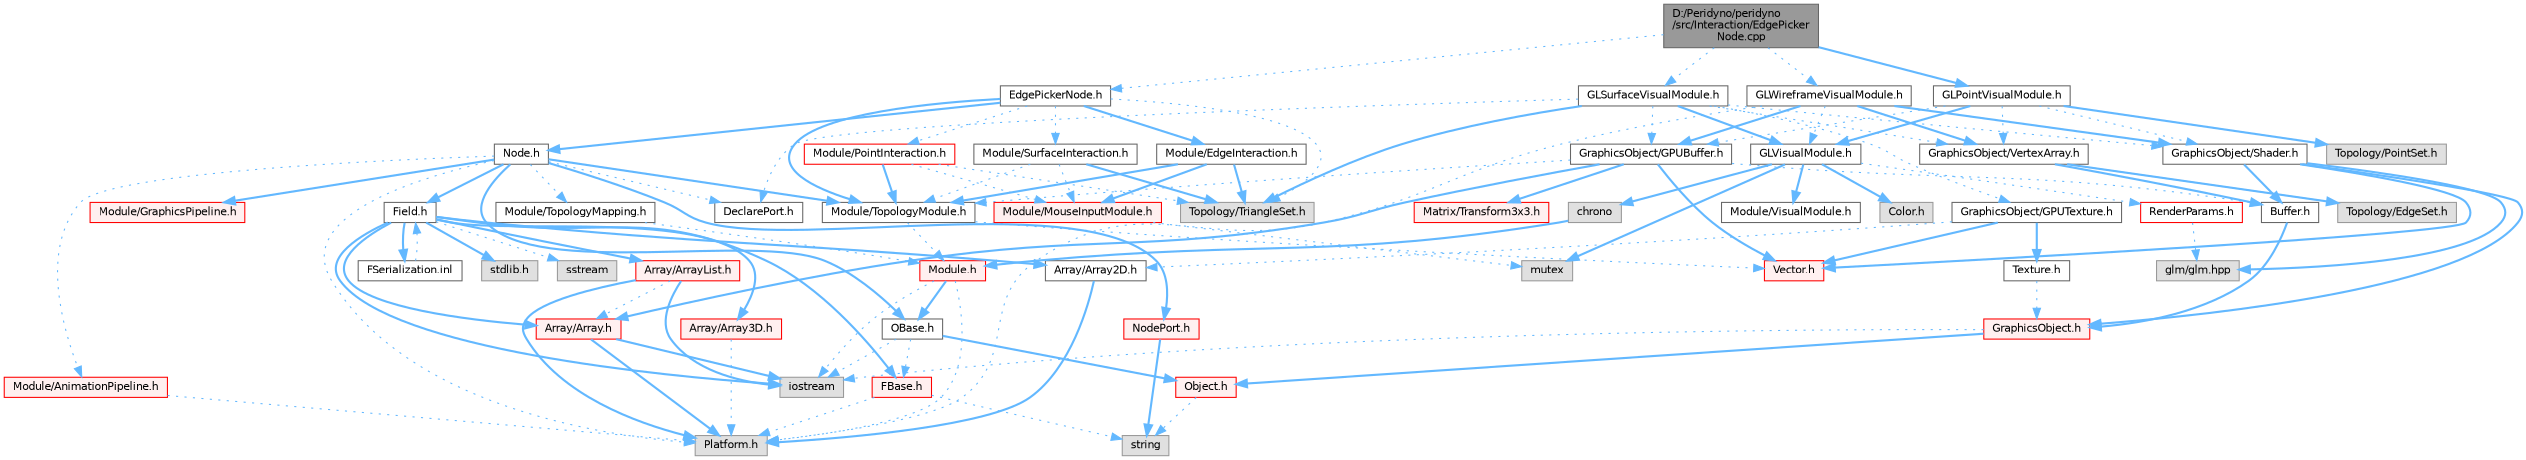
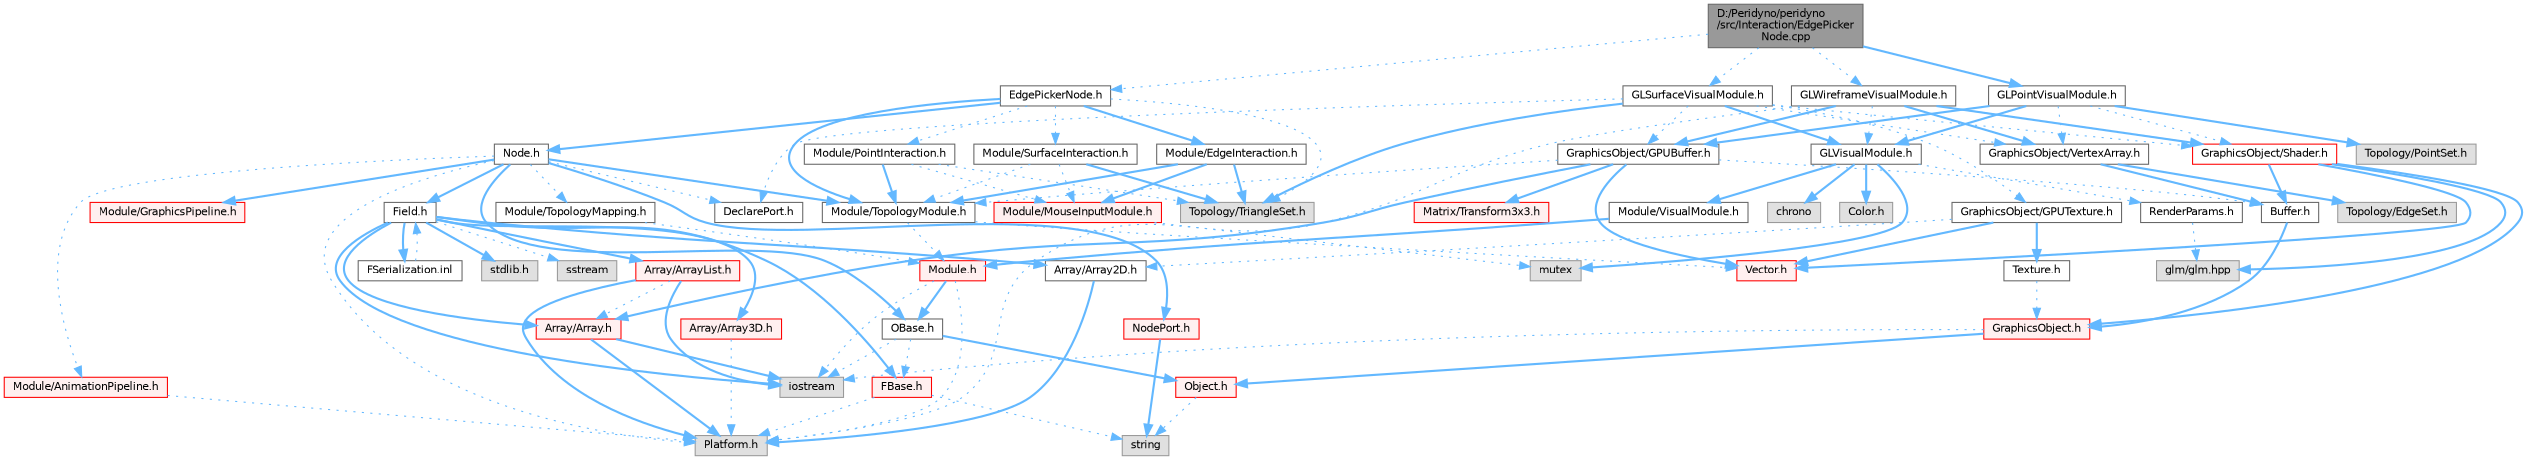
(1792, 131) -> (1839, 126)
(880, 154) -> (880, 154)
(2235, 154) -> (2265, 154)
(2192, 212) -> (2192, 212)
(1254, 249) -> (1349, 237)
